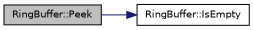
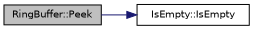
(193, 15) -> (193, 15)
